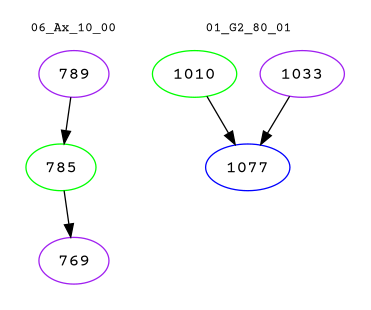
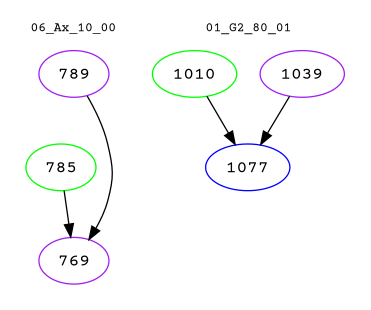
(302, 74) -> (302, 74)
(68, 114) -> (111, 161)
